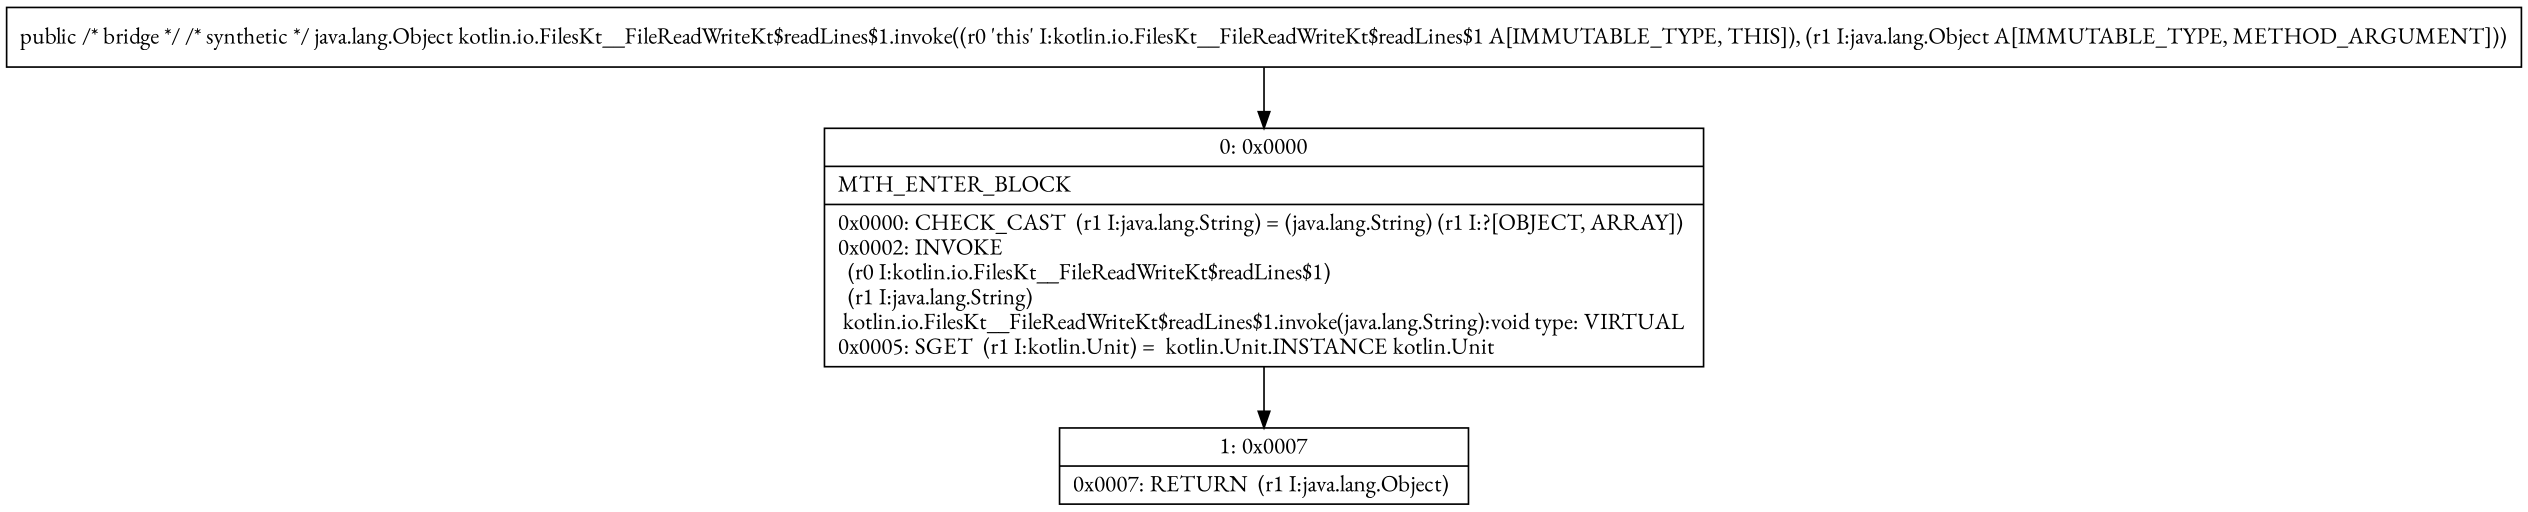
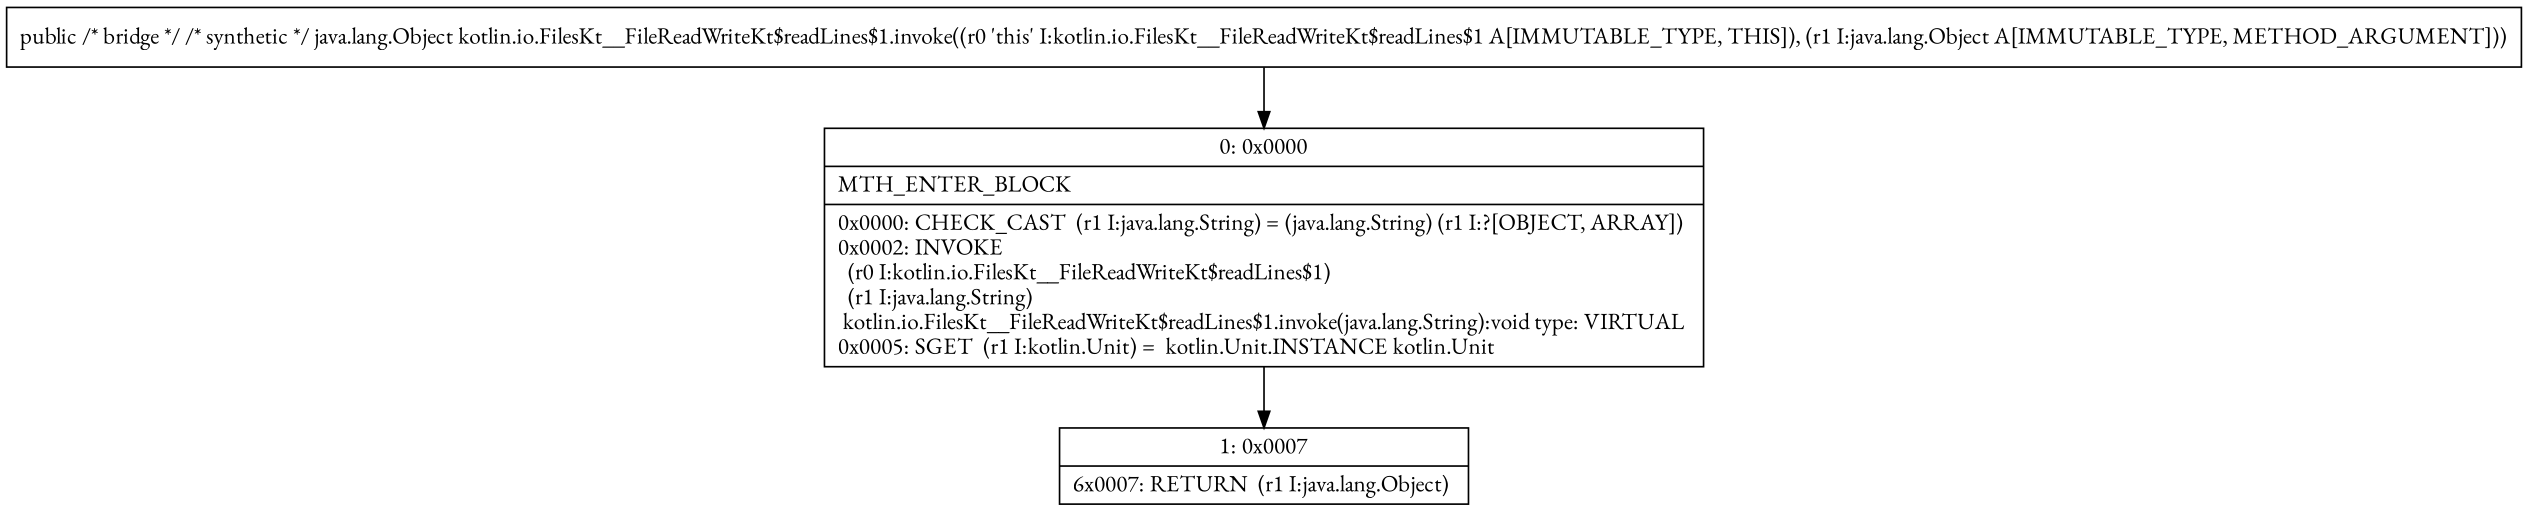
(1264, 484) -> (1264, 484)
